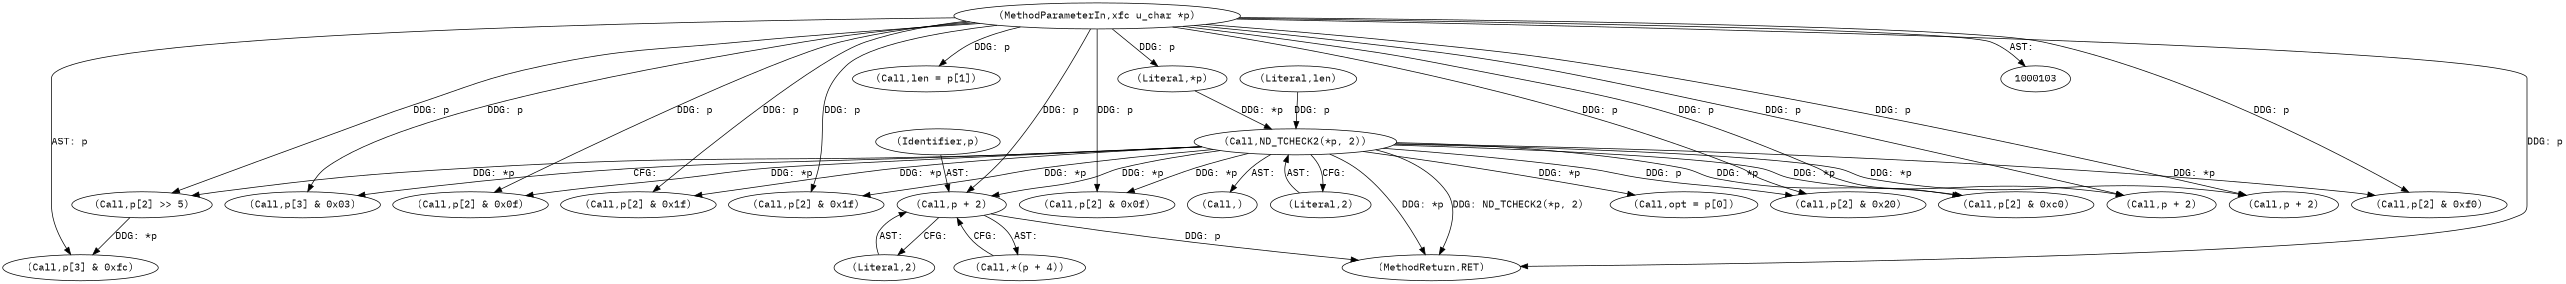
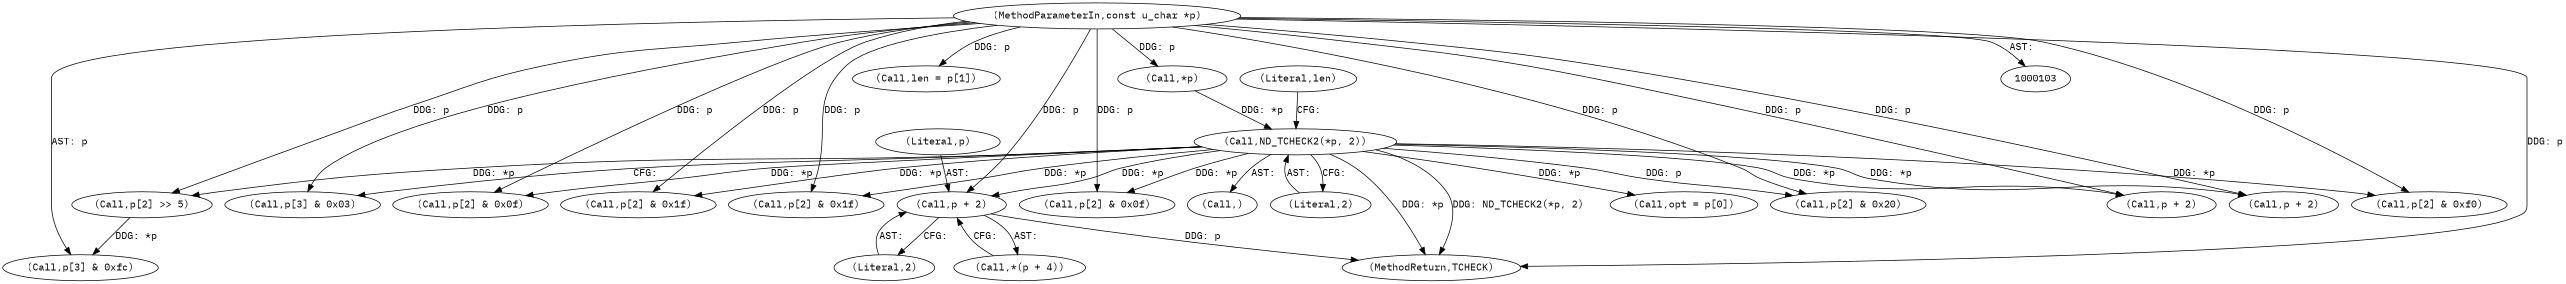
(1097, 16) -> (1097, 16)
(1172, 79) -> (1172, 79)
(1312, 110) -> (1312, 110)
(938, 142) -> (938, 142)
(2016, 205) -> none
(1431, 268) -> (1431, 268)
